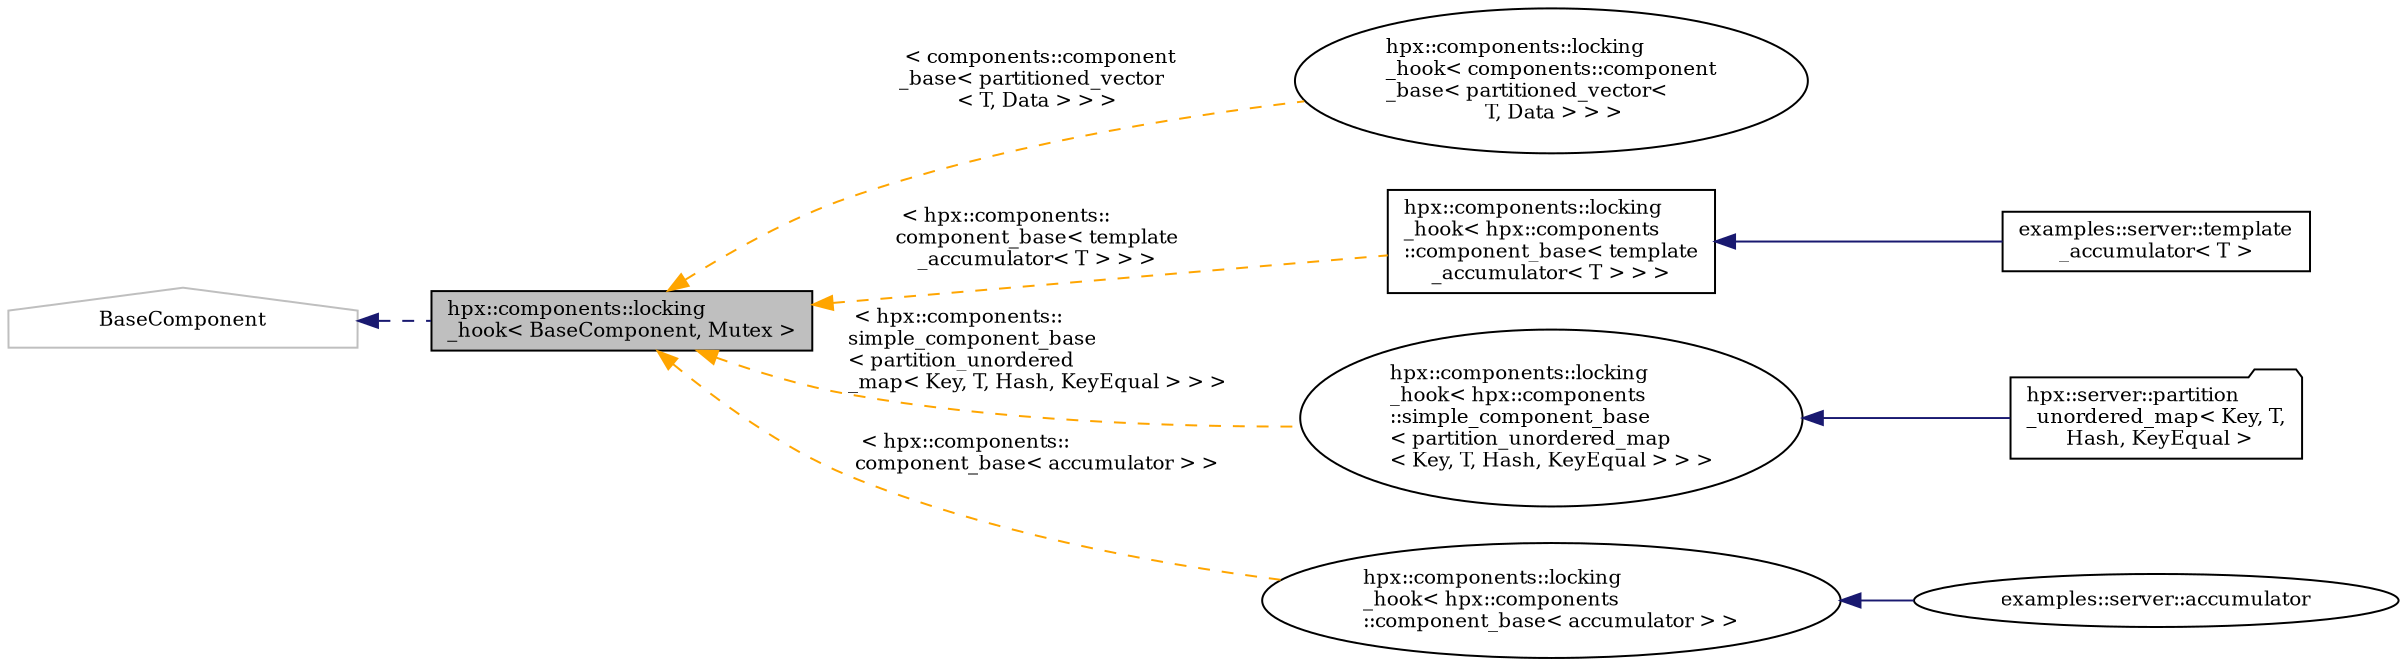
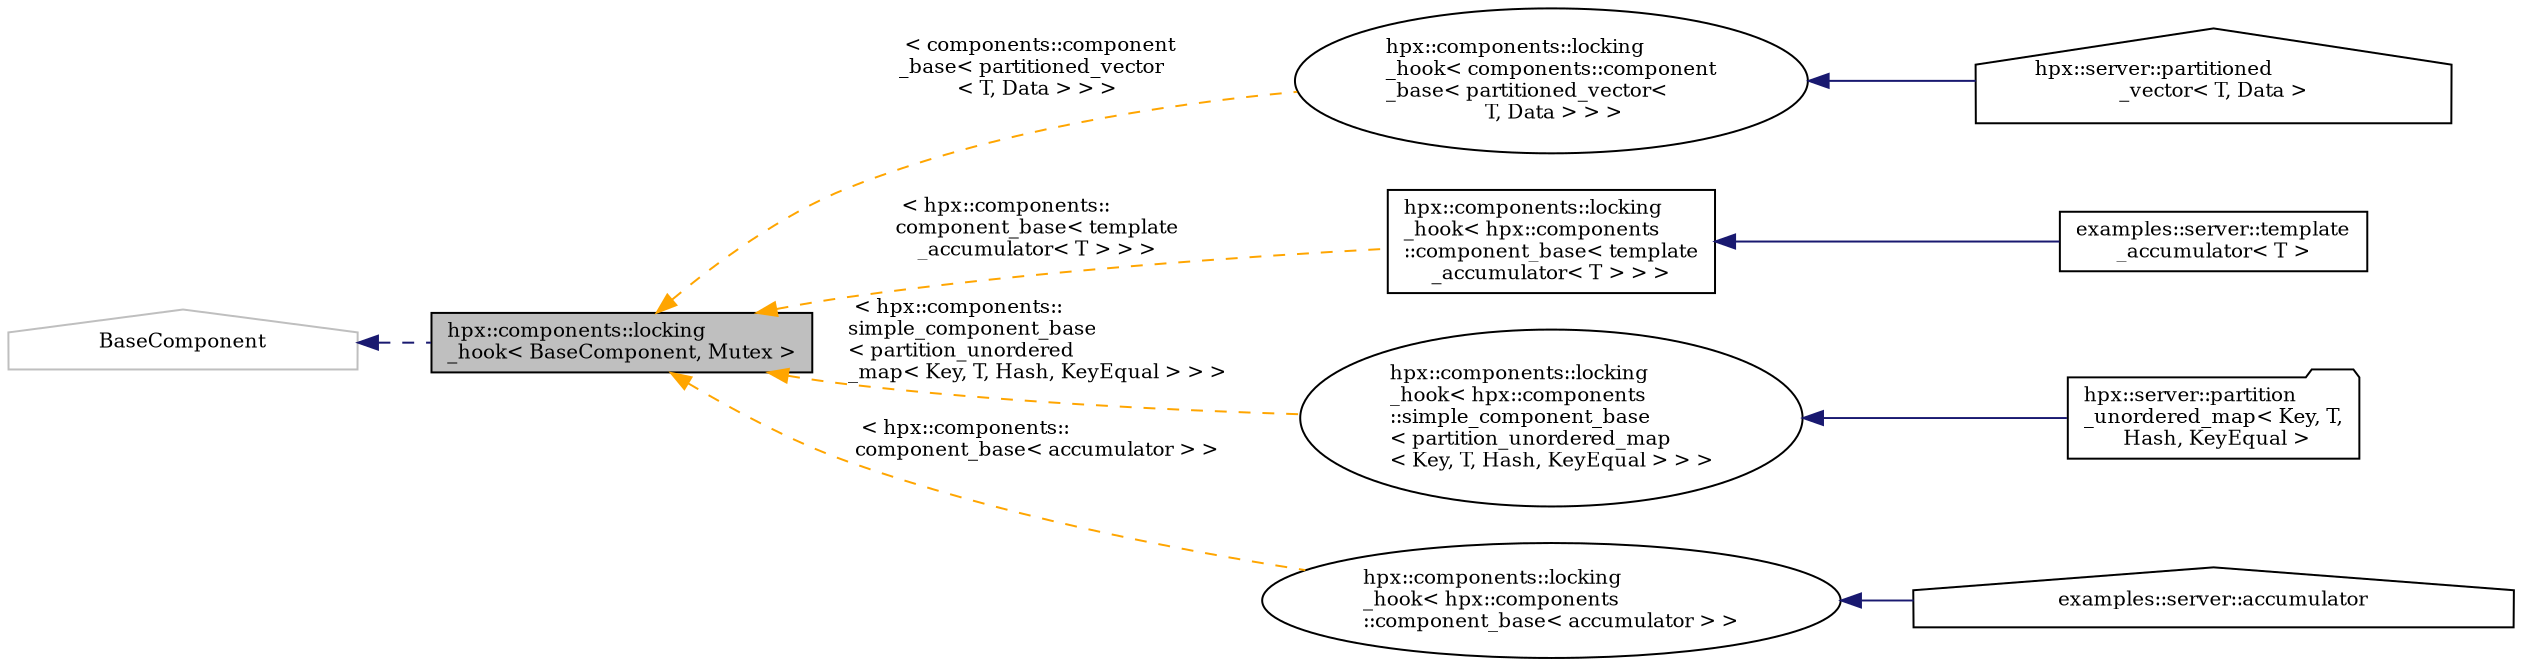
none -> (2214, 81)
(2156, 600) -> (2214, 600)
